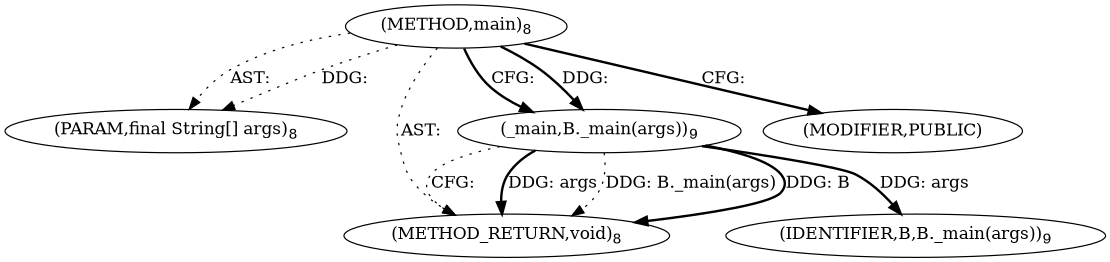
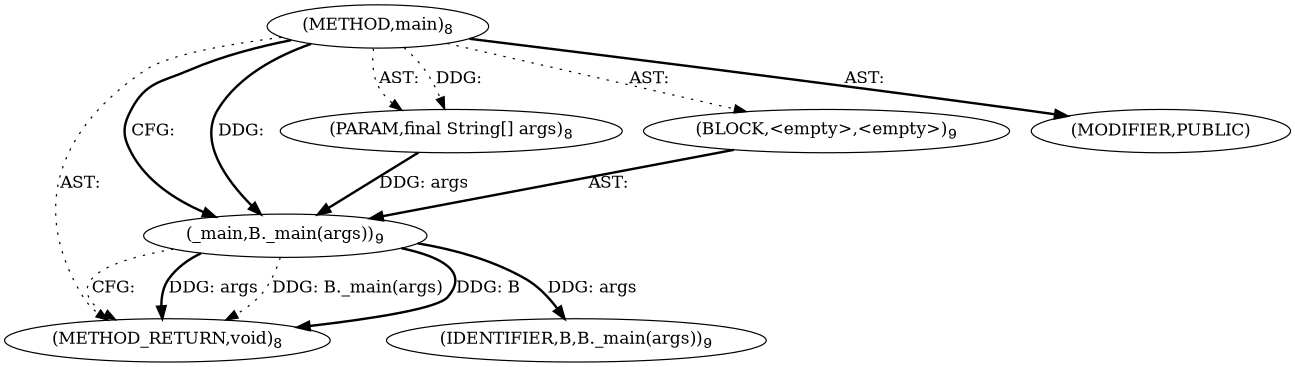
(726, 79) -> (867, 79)
none -> (827, 131)
none -> (373, 180)
